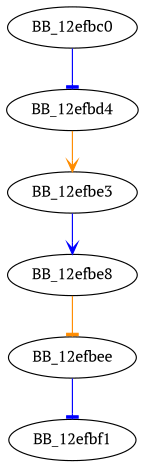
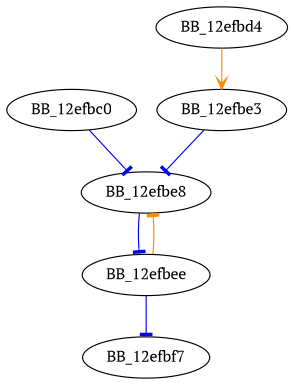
(72, 66) -> (107, 149)
(72, 228) -> (186, 149)
none -> (154, 236)
(72, 313) -> (138, 231)
(72, 440) -> (146, 358)
